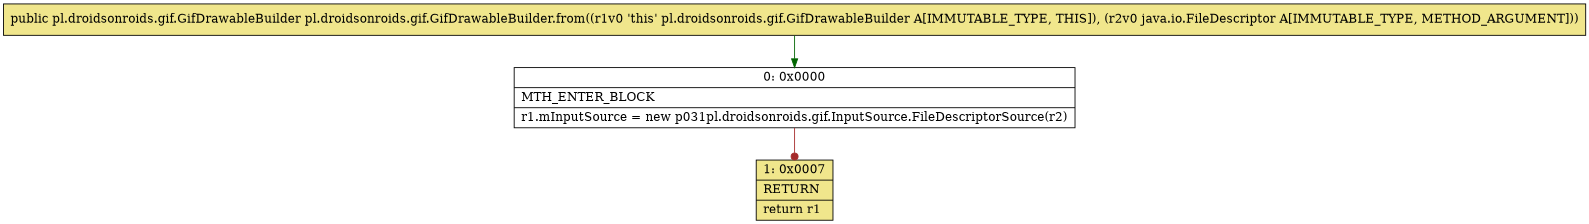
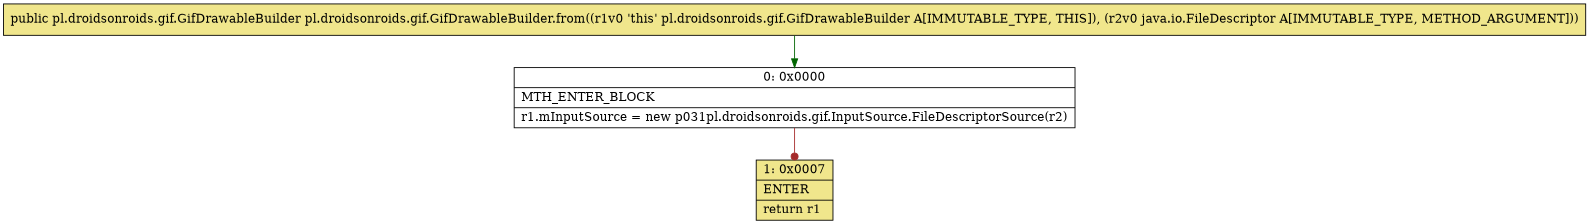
(792, 190) -> (786, 190)
